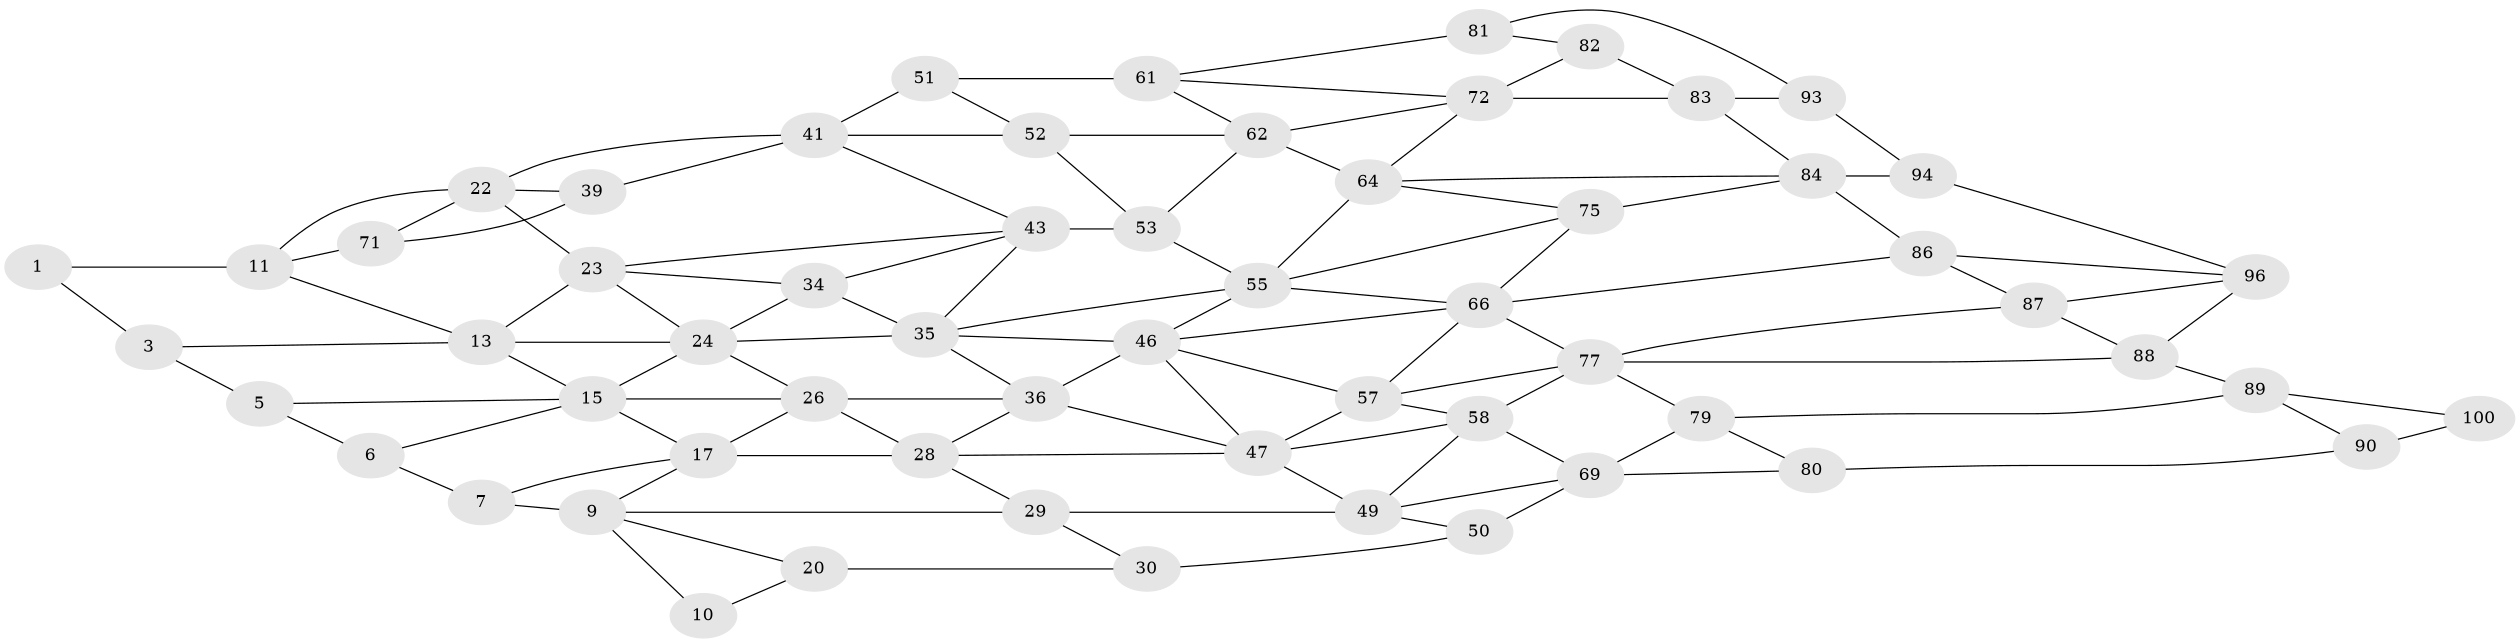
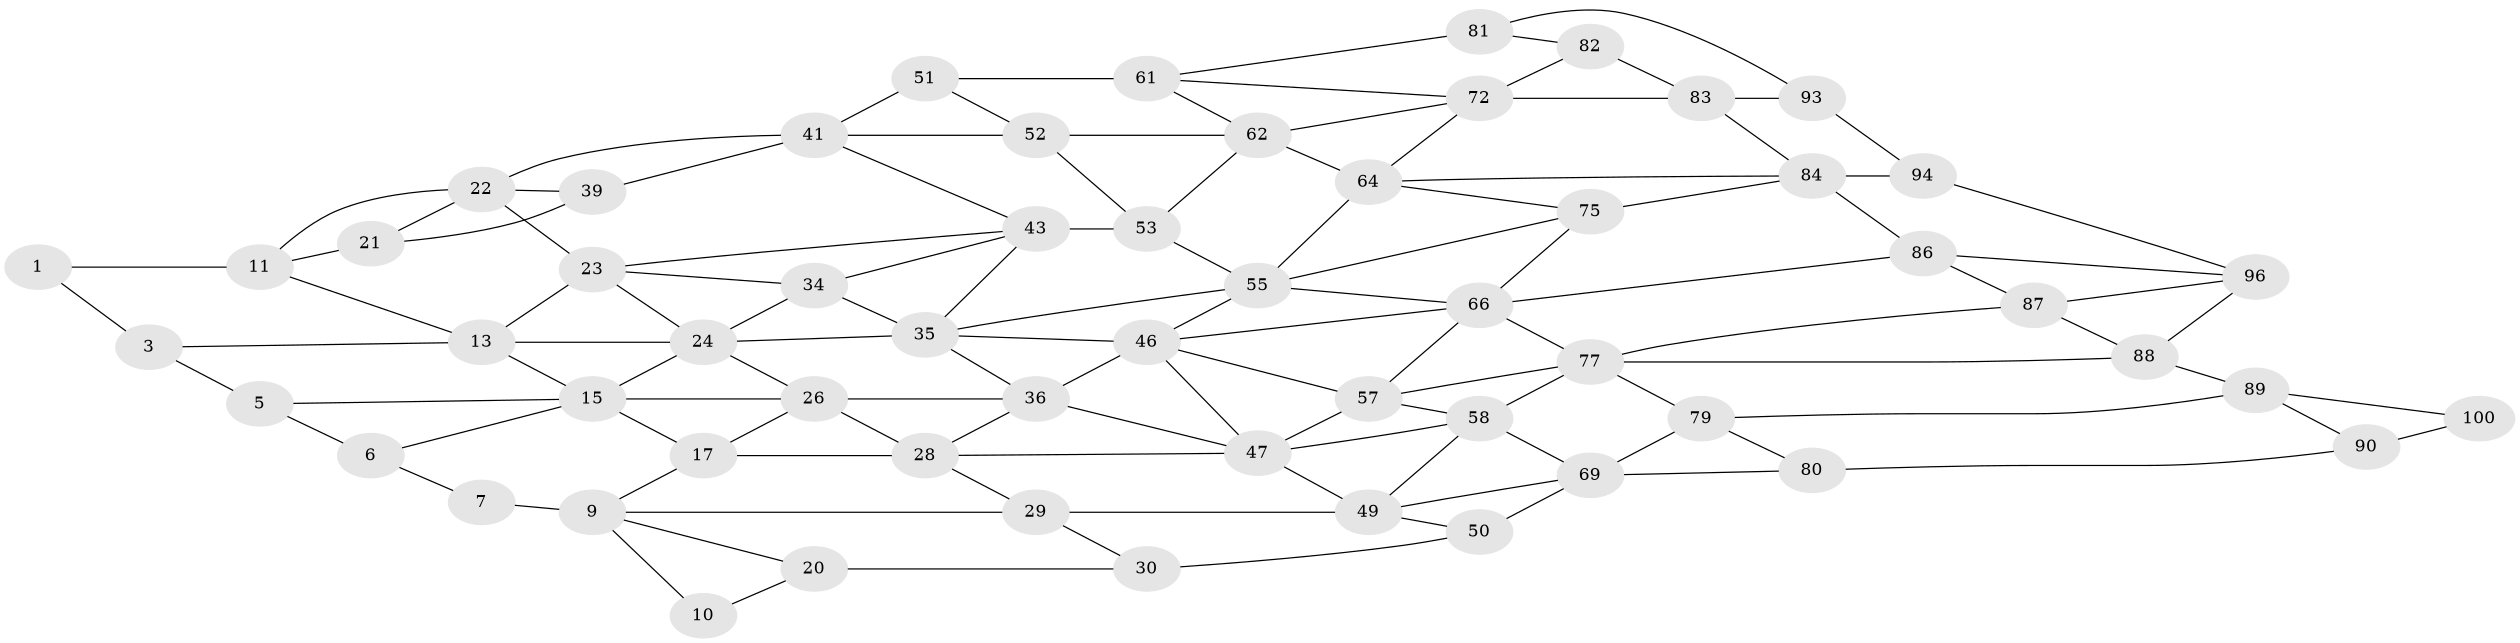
(371, 244) -> (371, 244)
(590, 472) -> none
